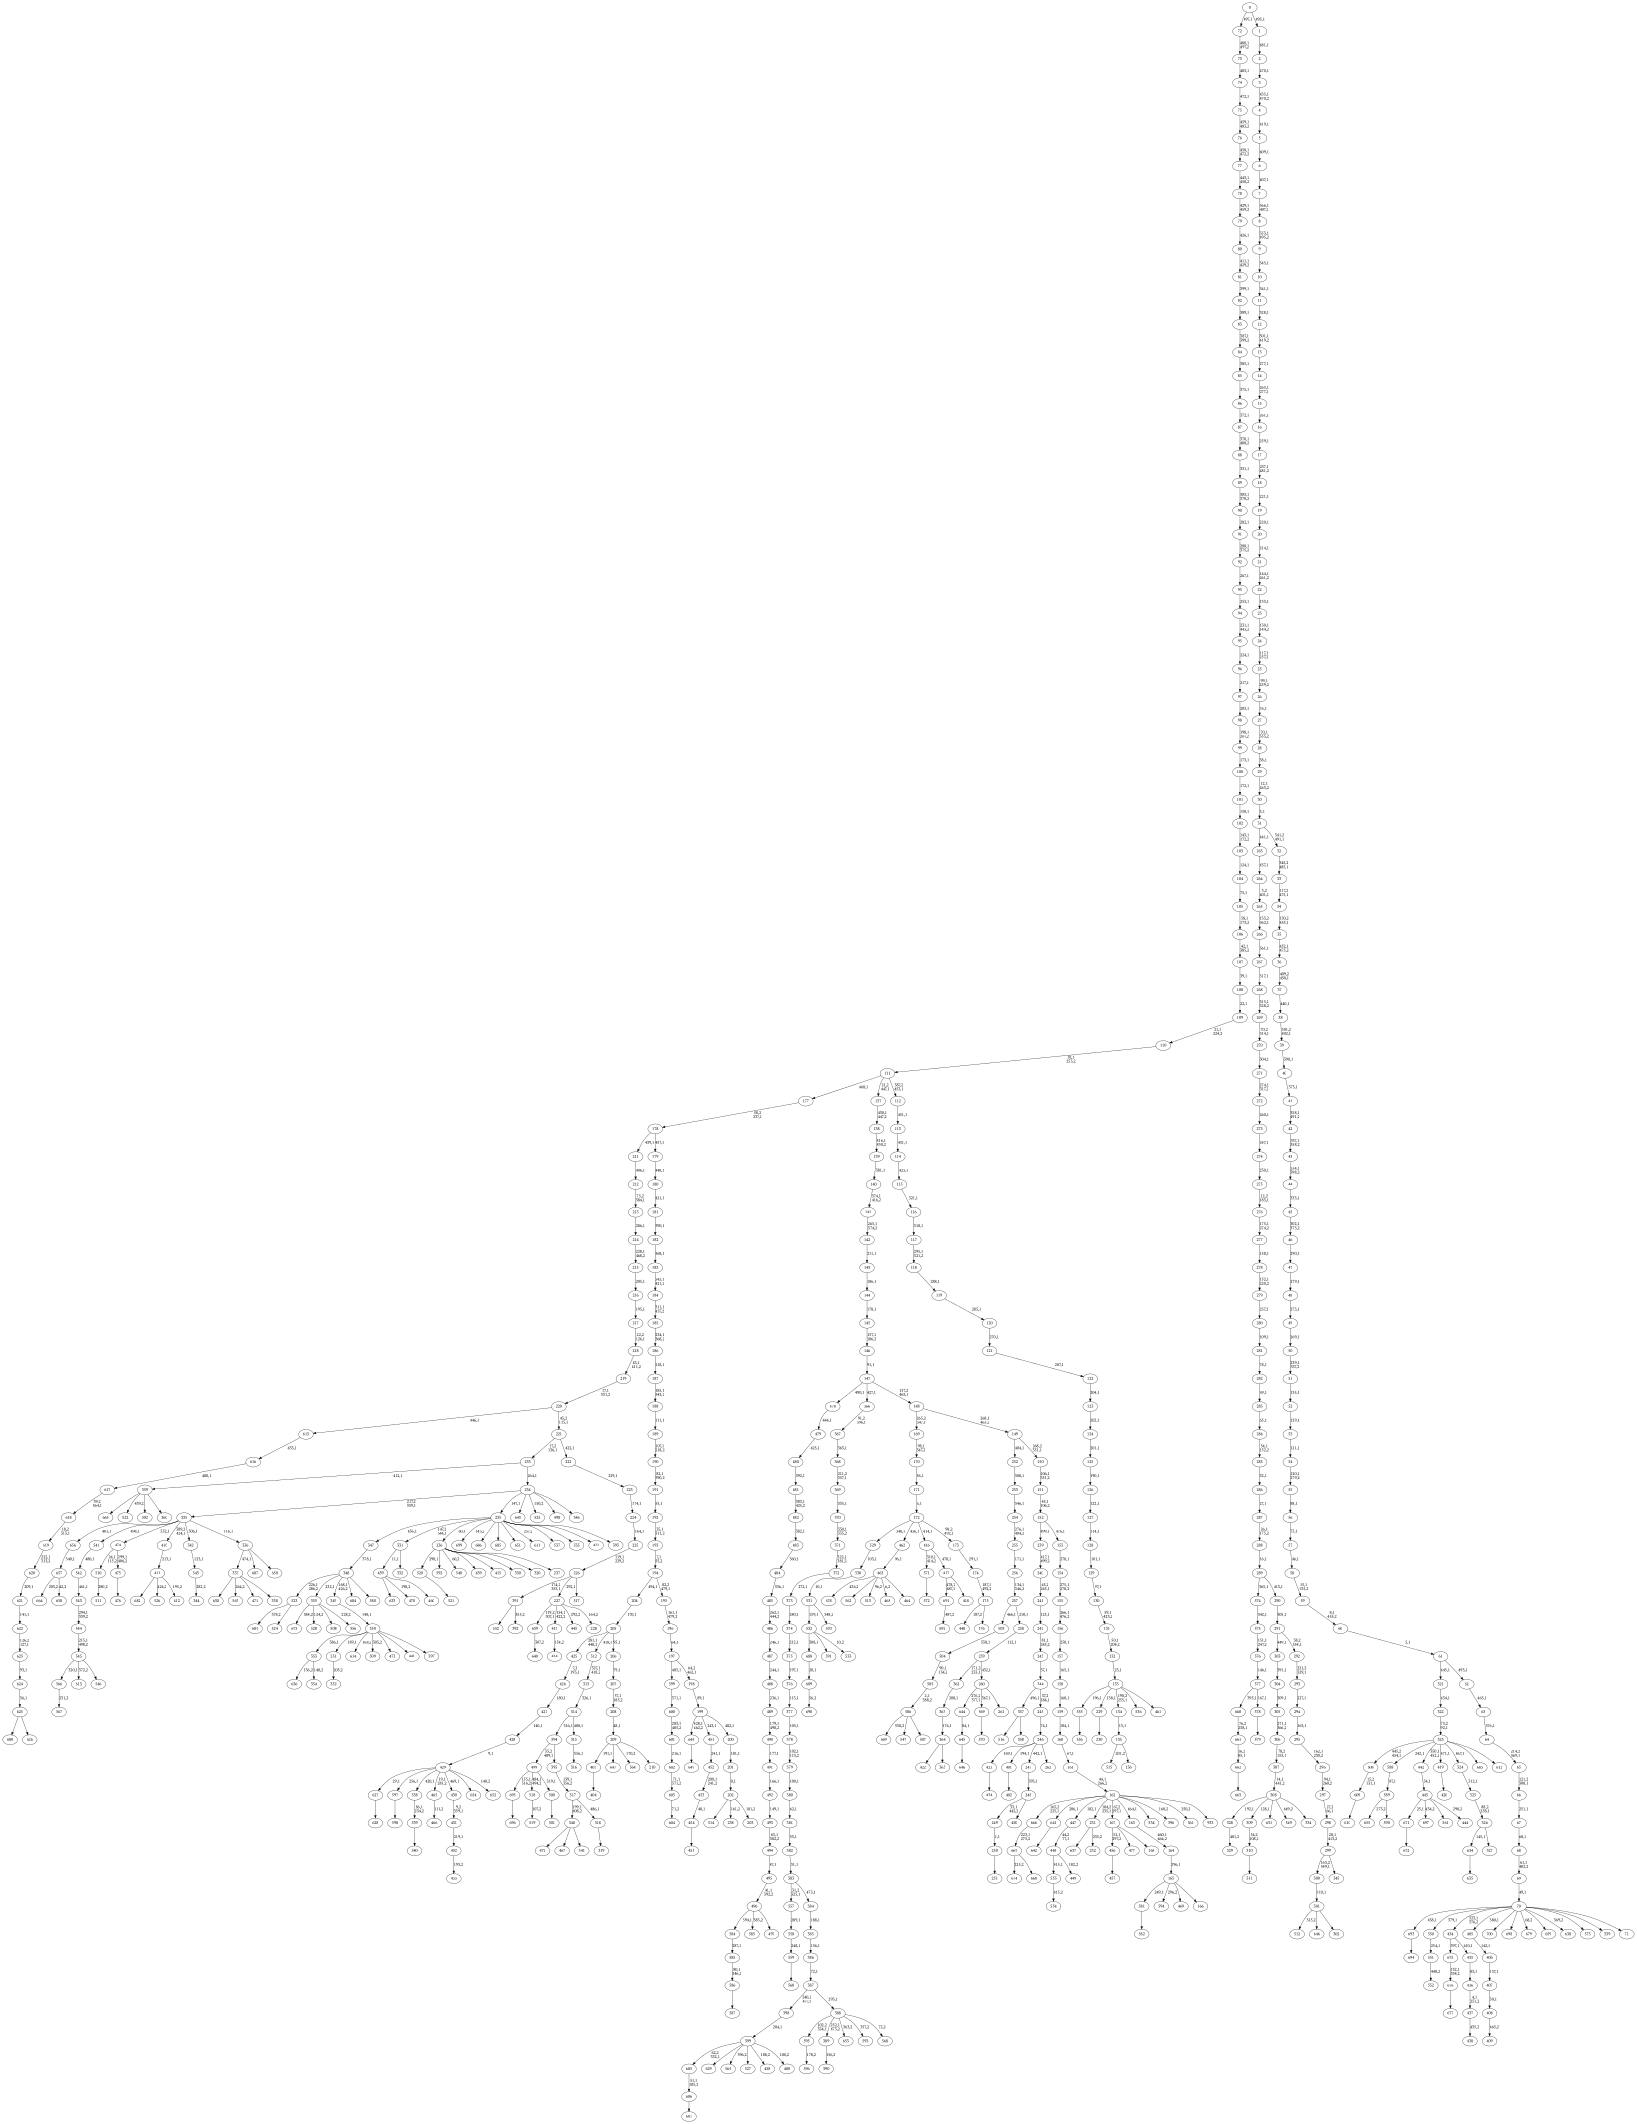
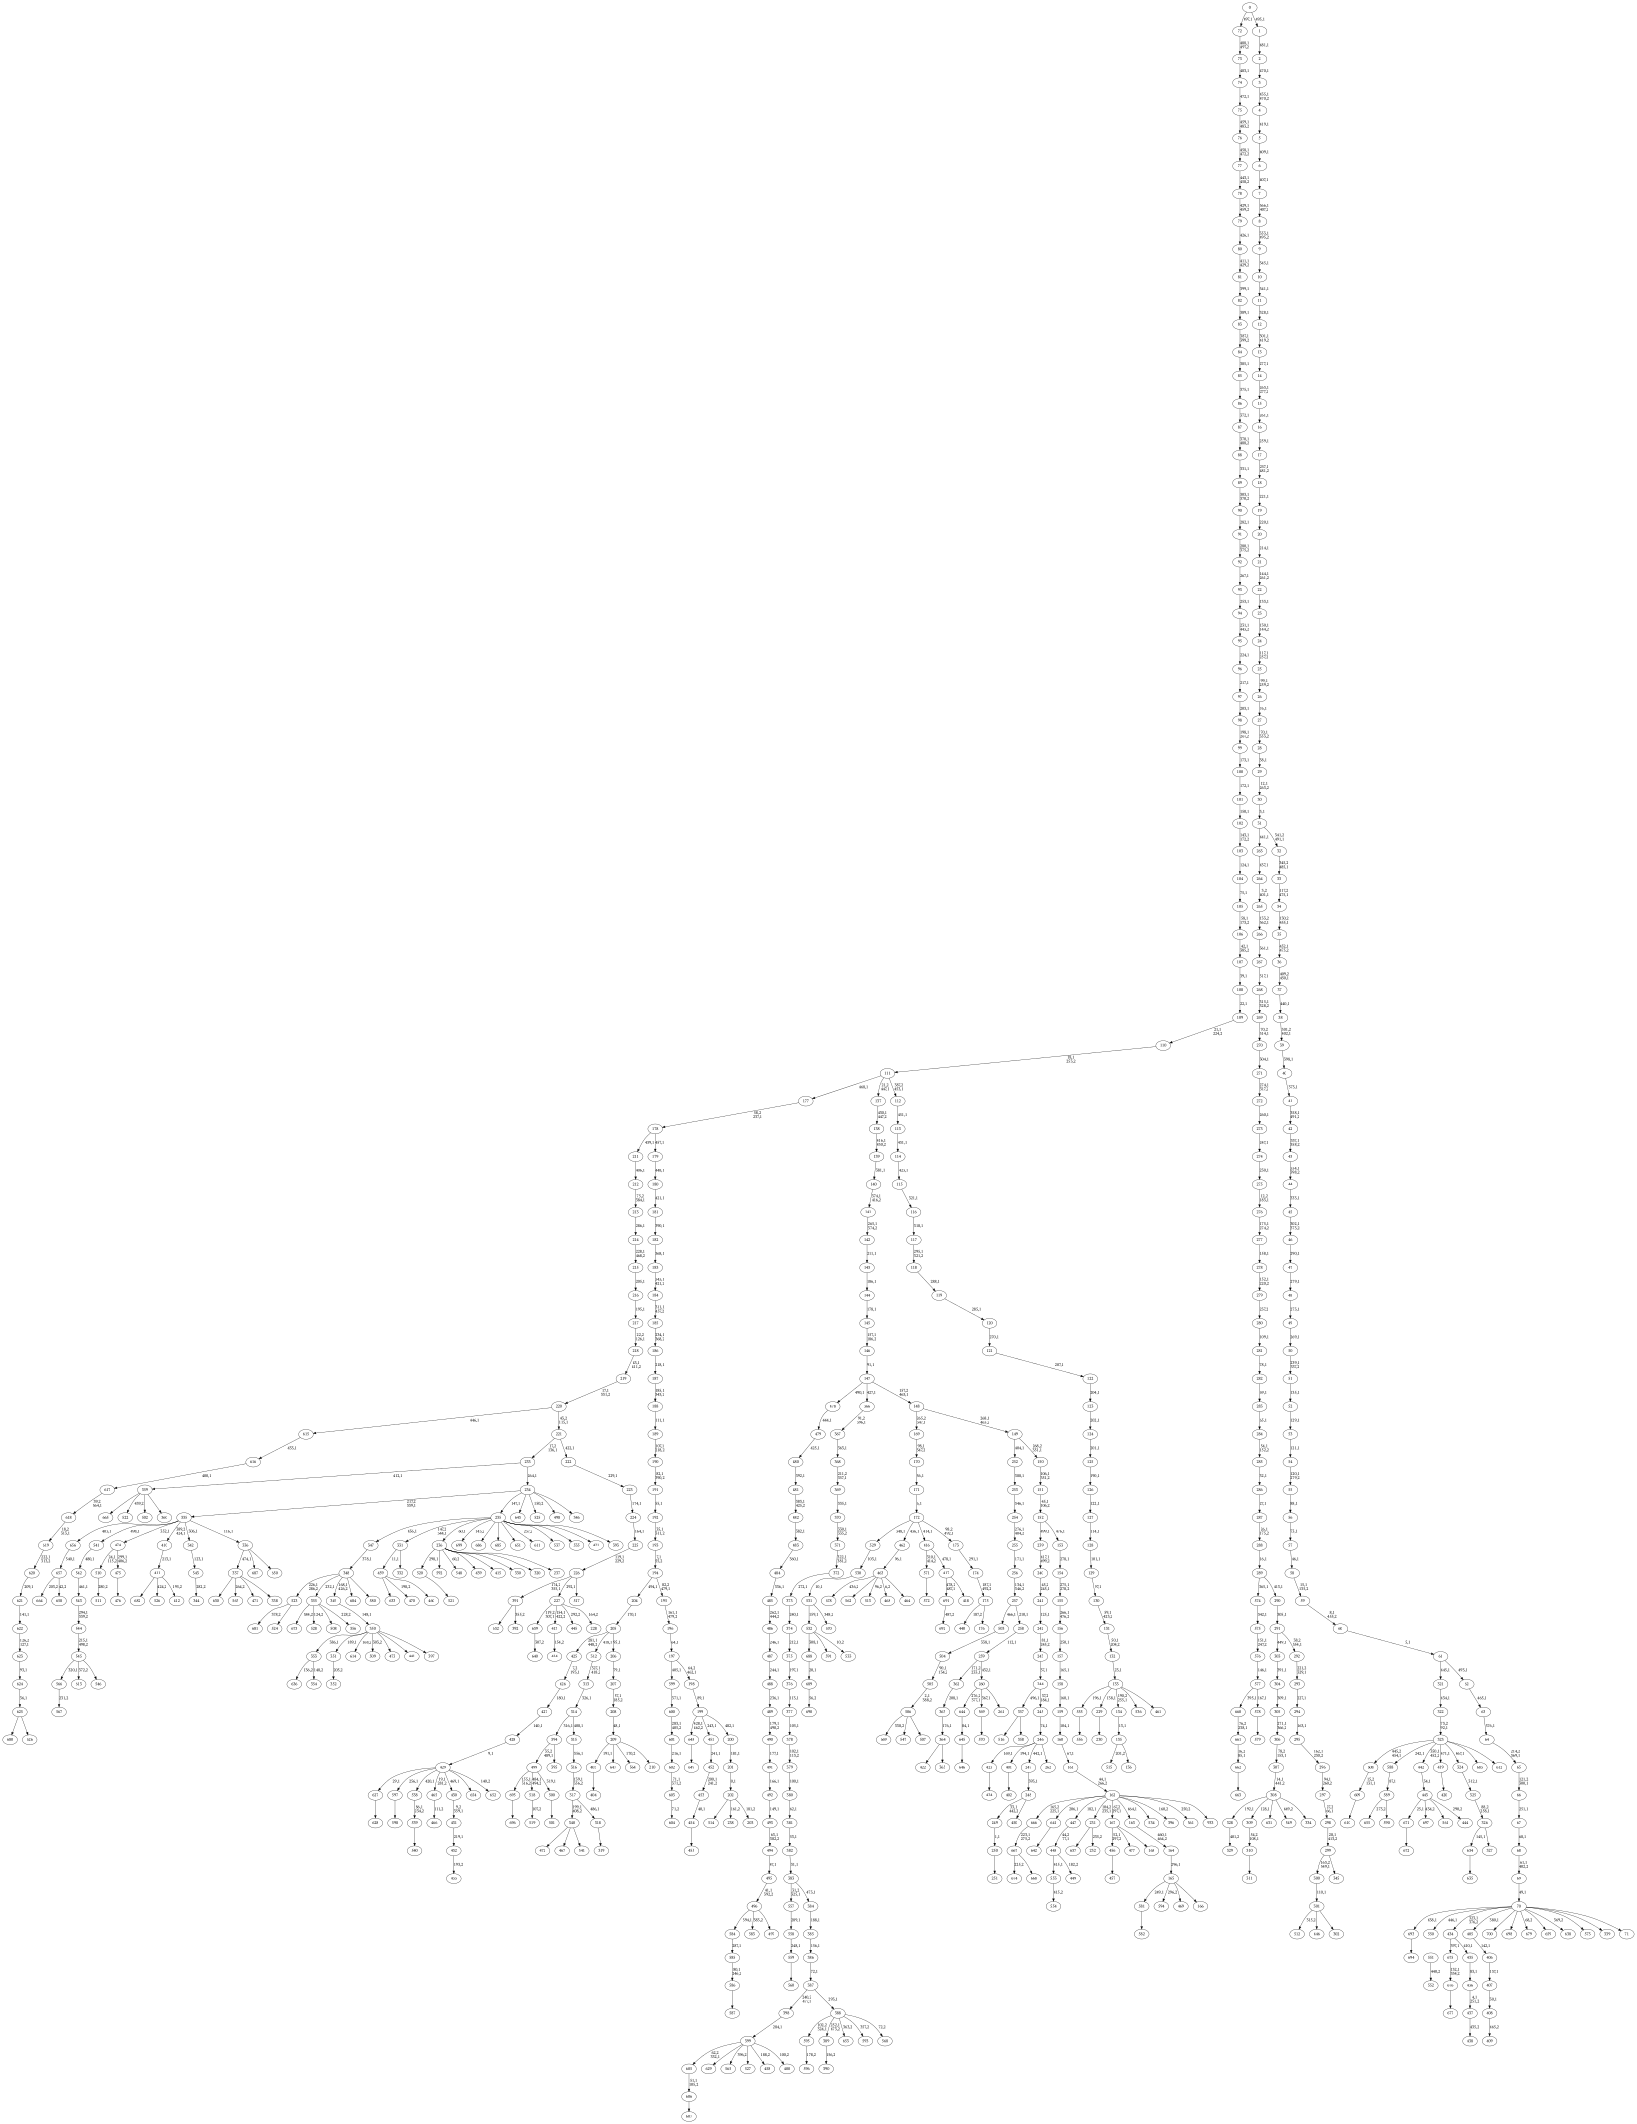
(560, 1781) -> (573, 1780)
(1453, 1920) -> (1453, 1920)
(1431, 1945) -> none
